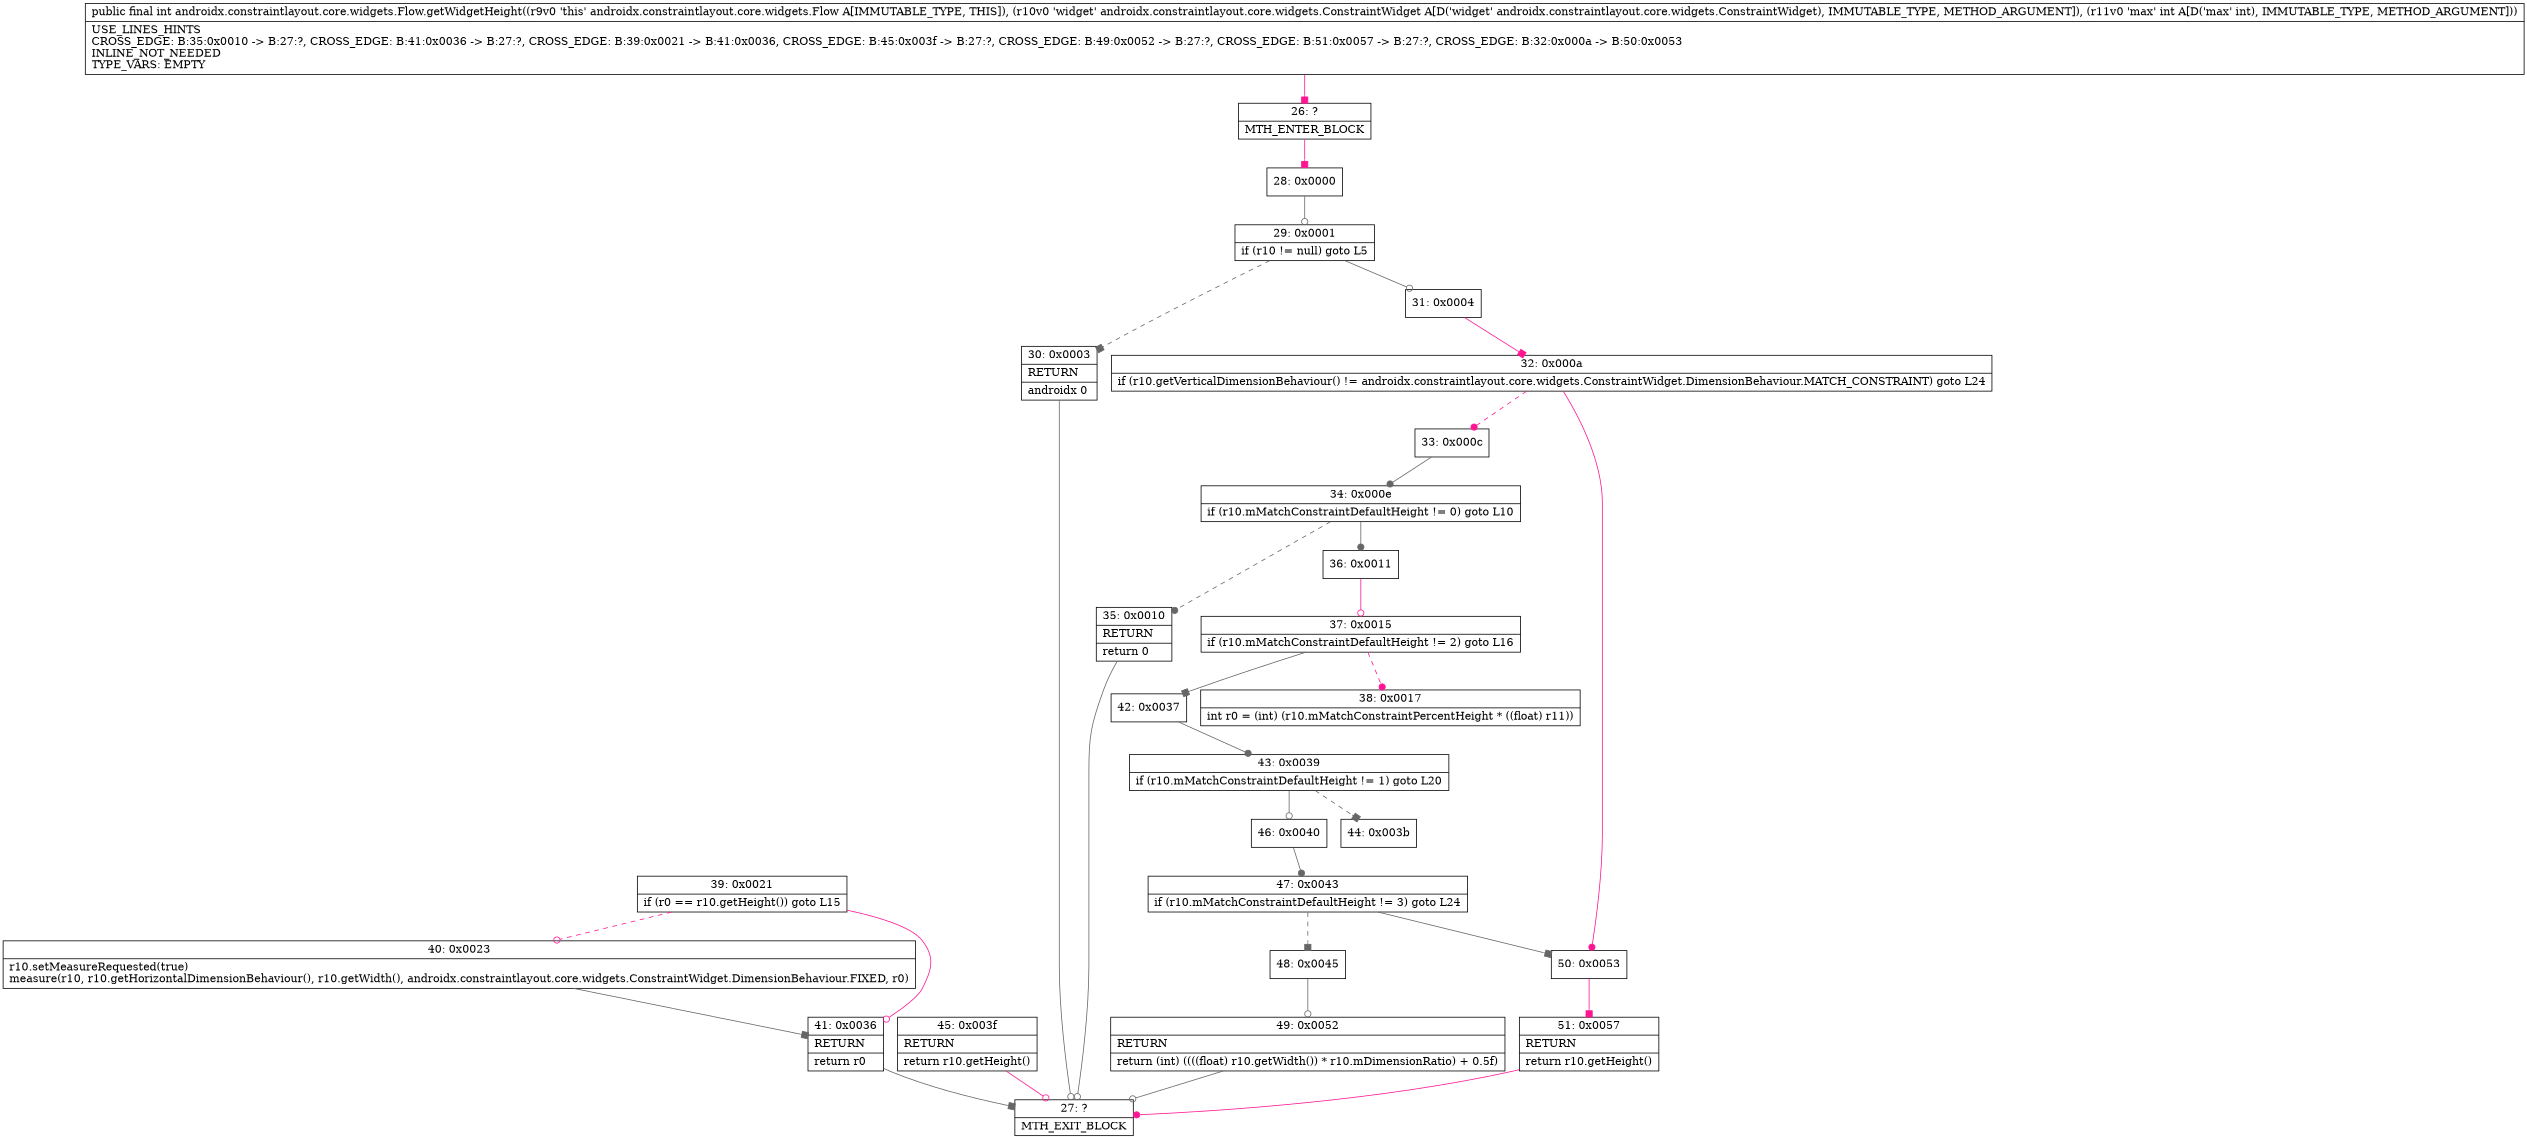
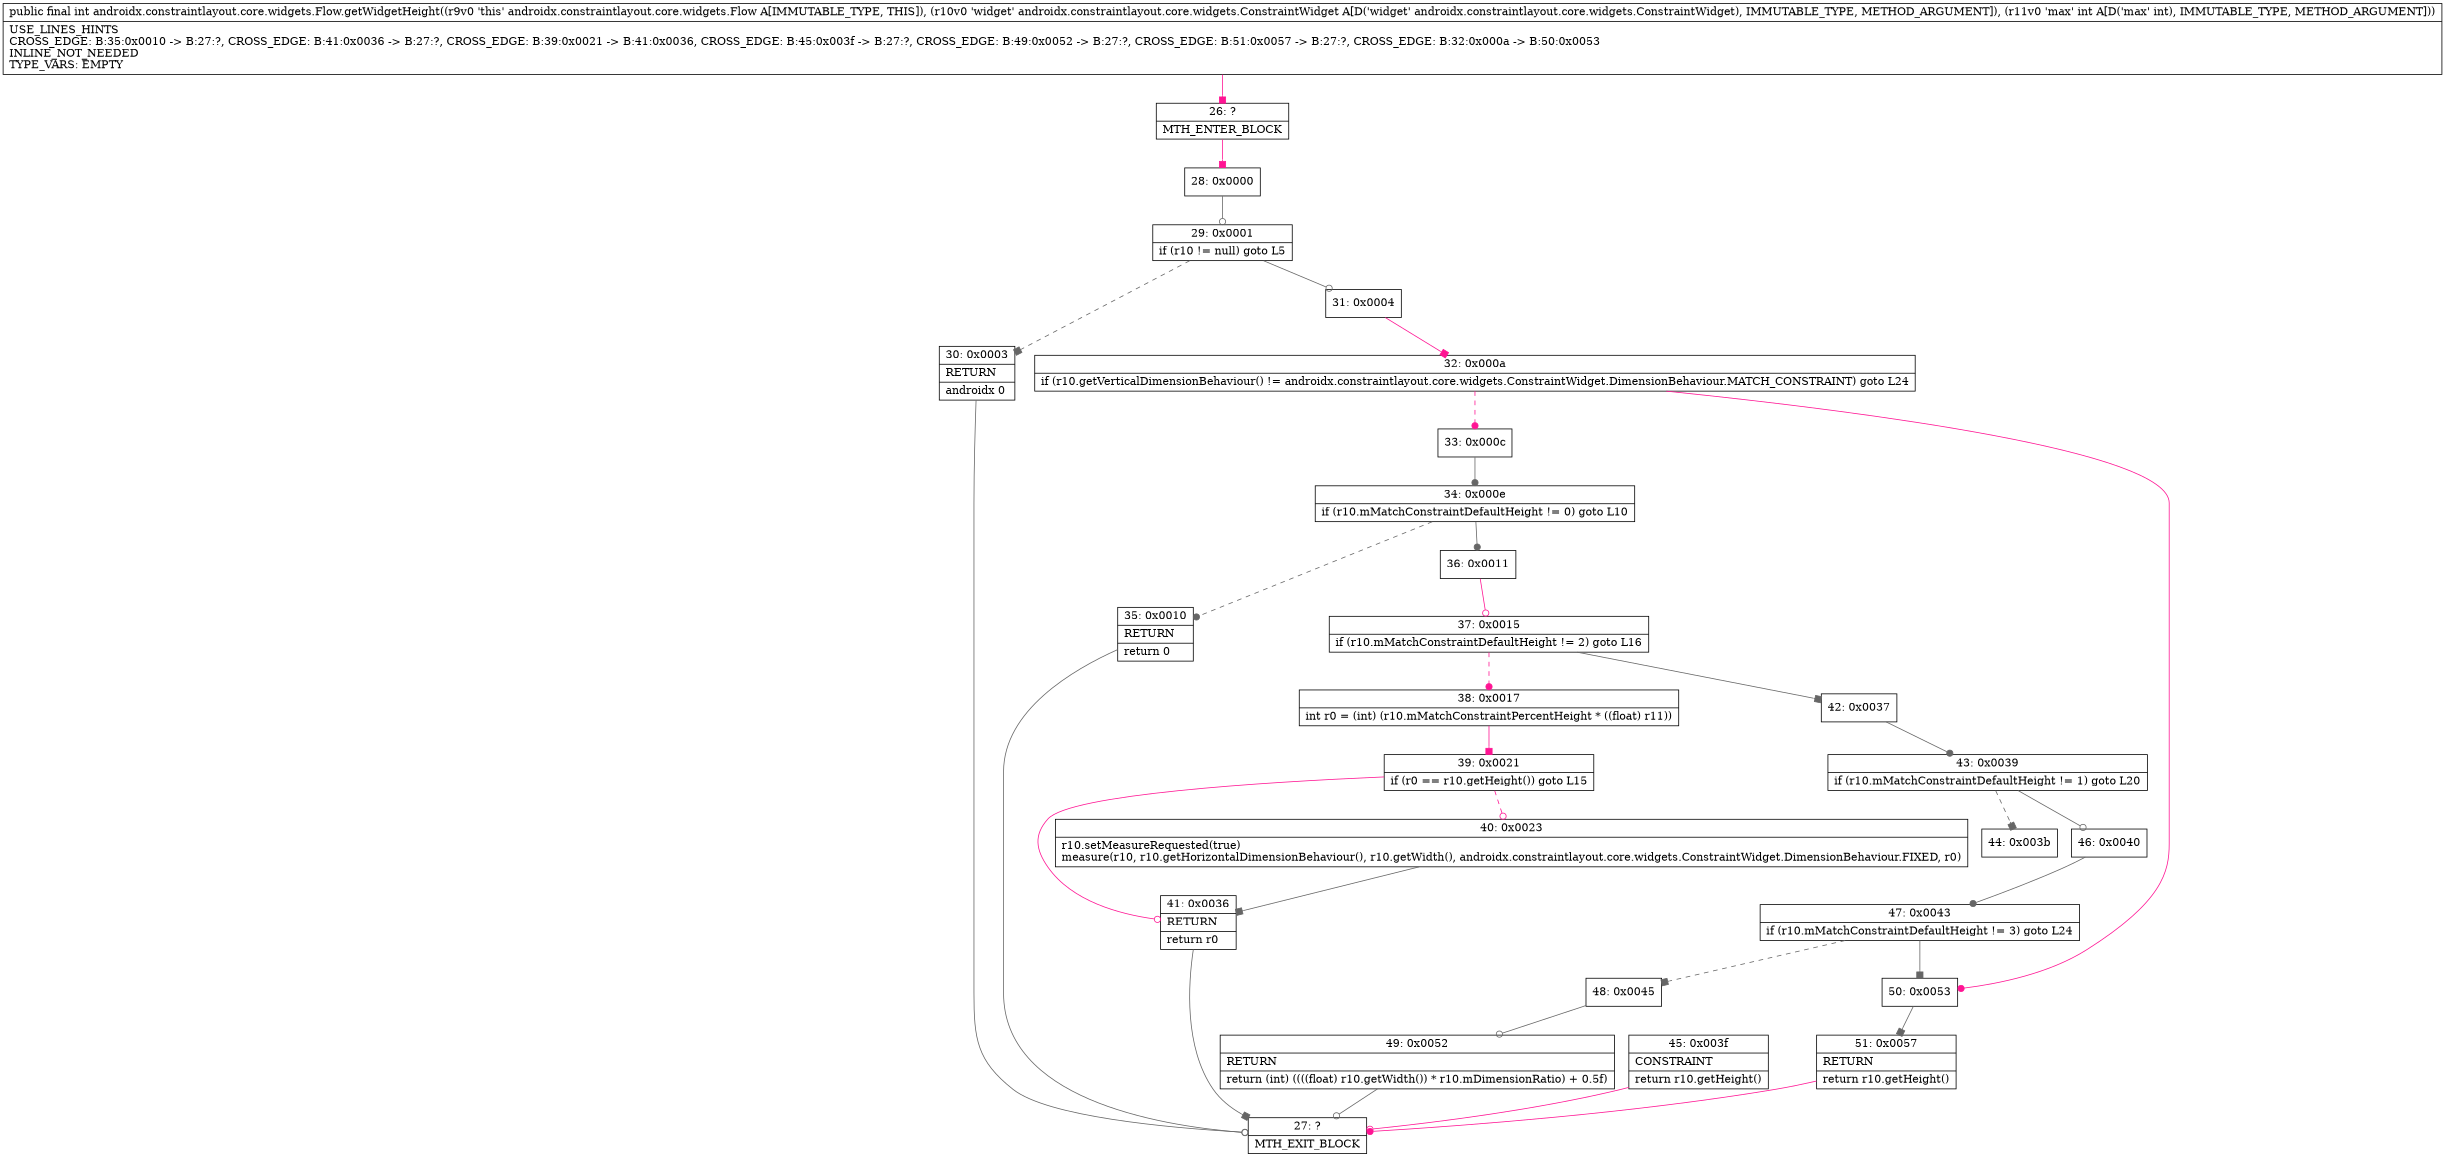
none -> (1489, 736)
(1589, 994) -> (1908, 1017)
(929, 1044) -> (1674, 1062)
